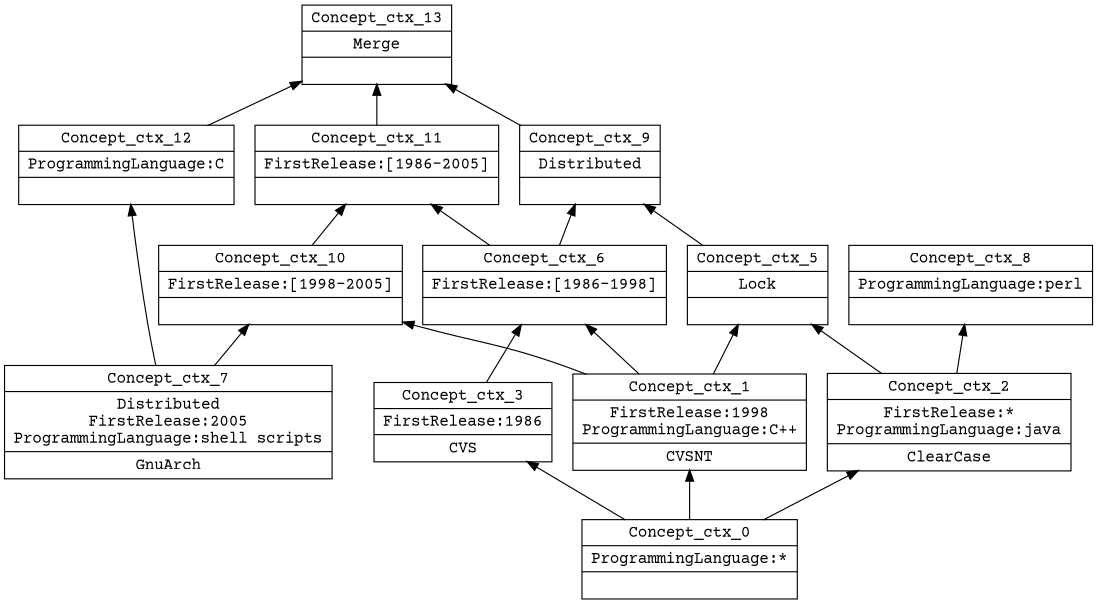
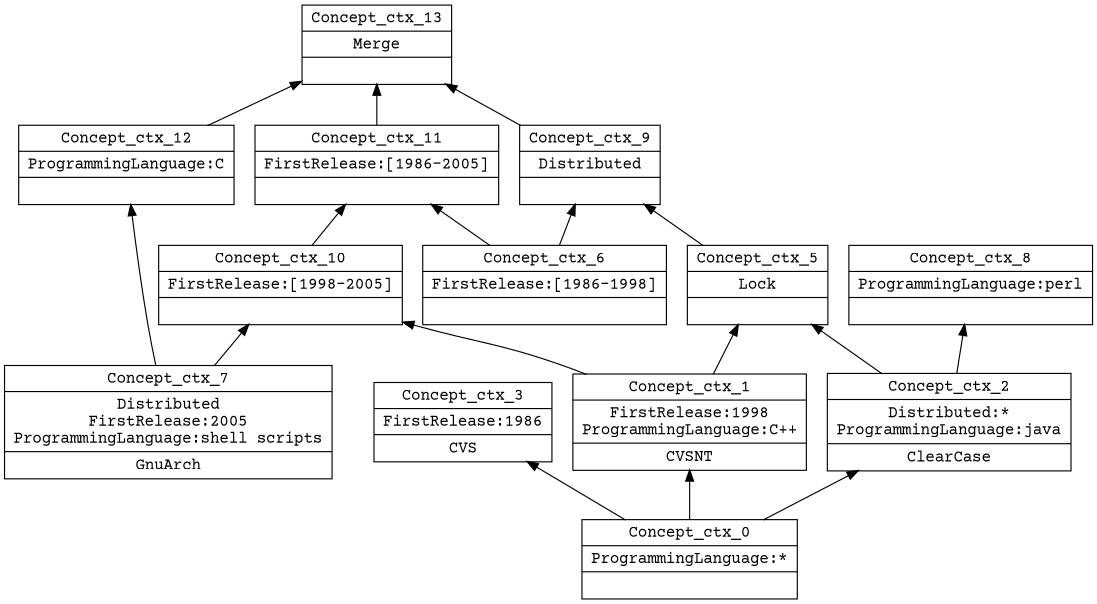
(617, 353) -> none
(501, 359) -> none
(949, 413) -> (949, 413)
